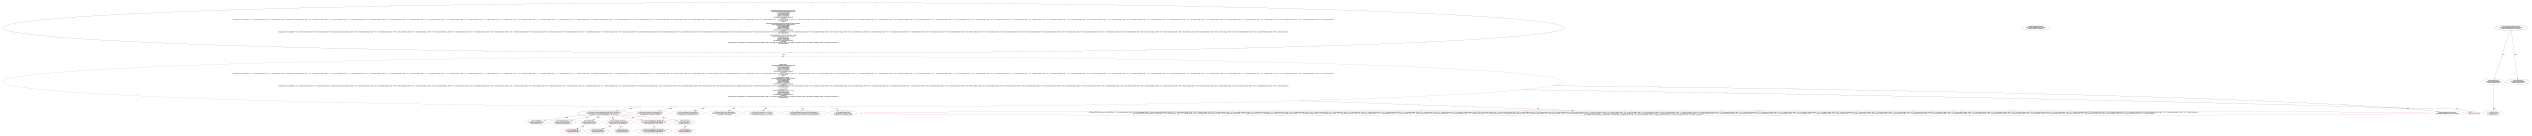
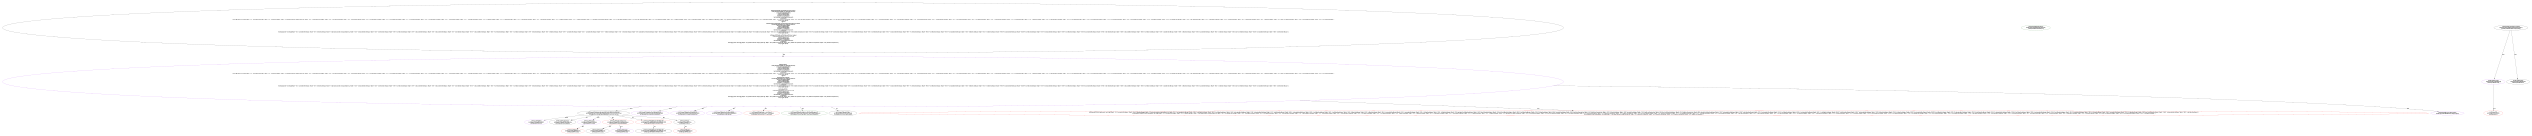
(2474, 113) -> none
